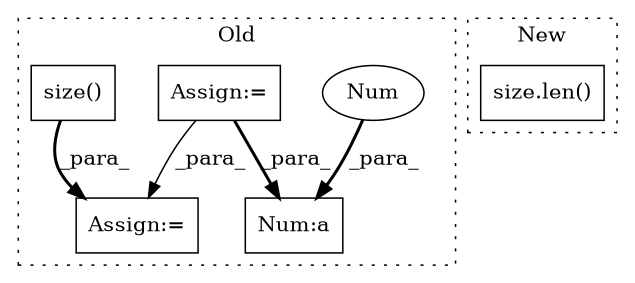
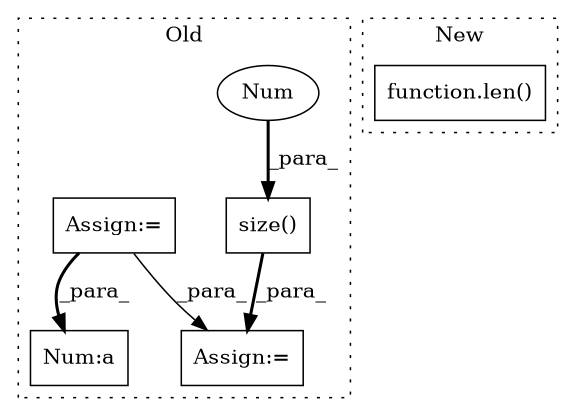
(542, 93) -> (460, 93)
(347, 154) -> (268, 152)
